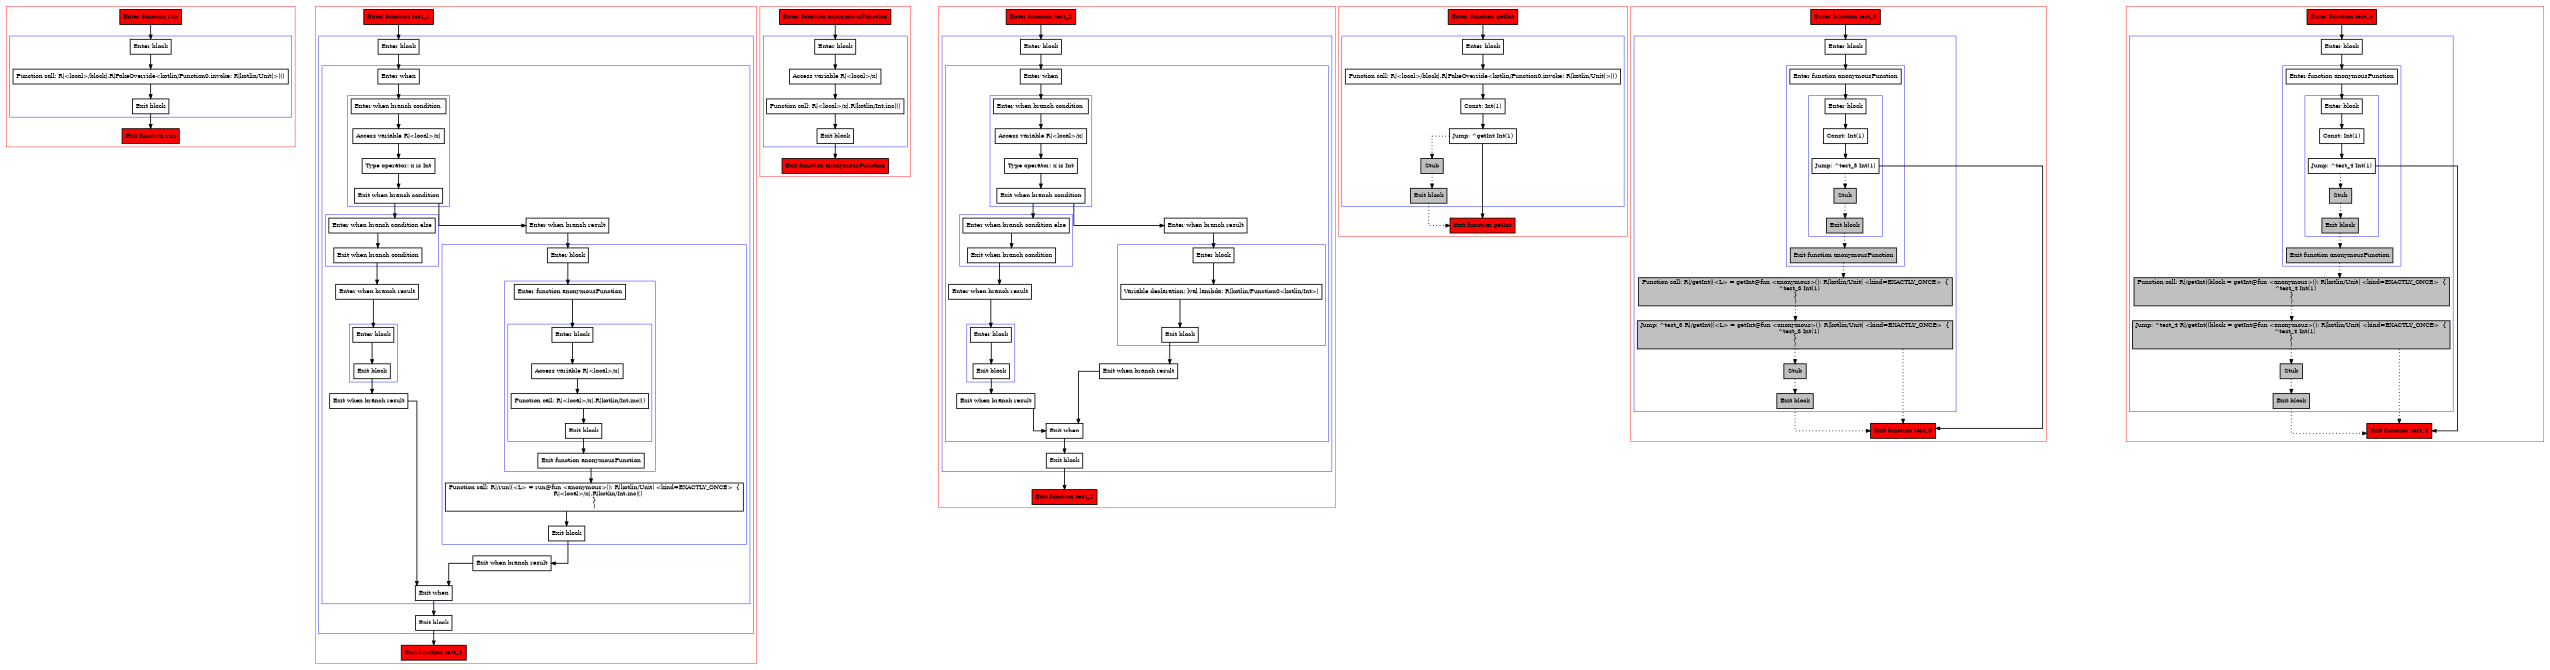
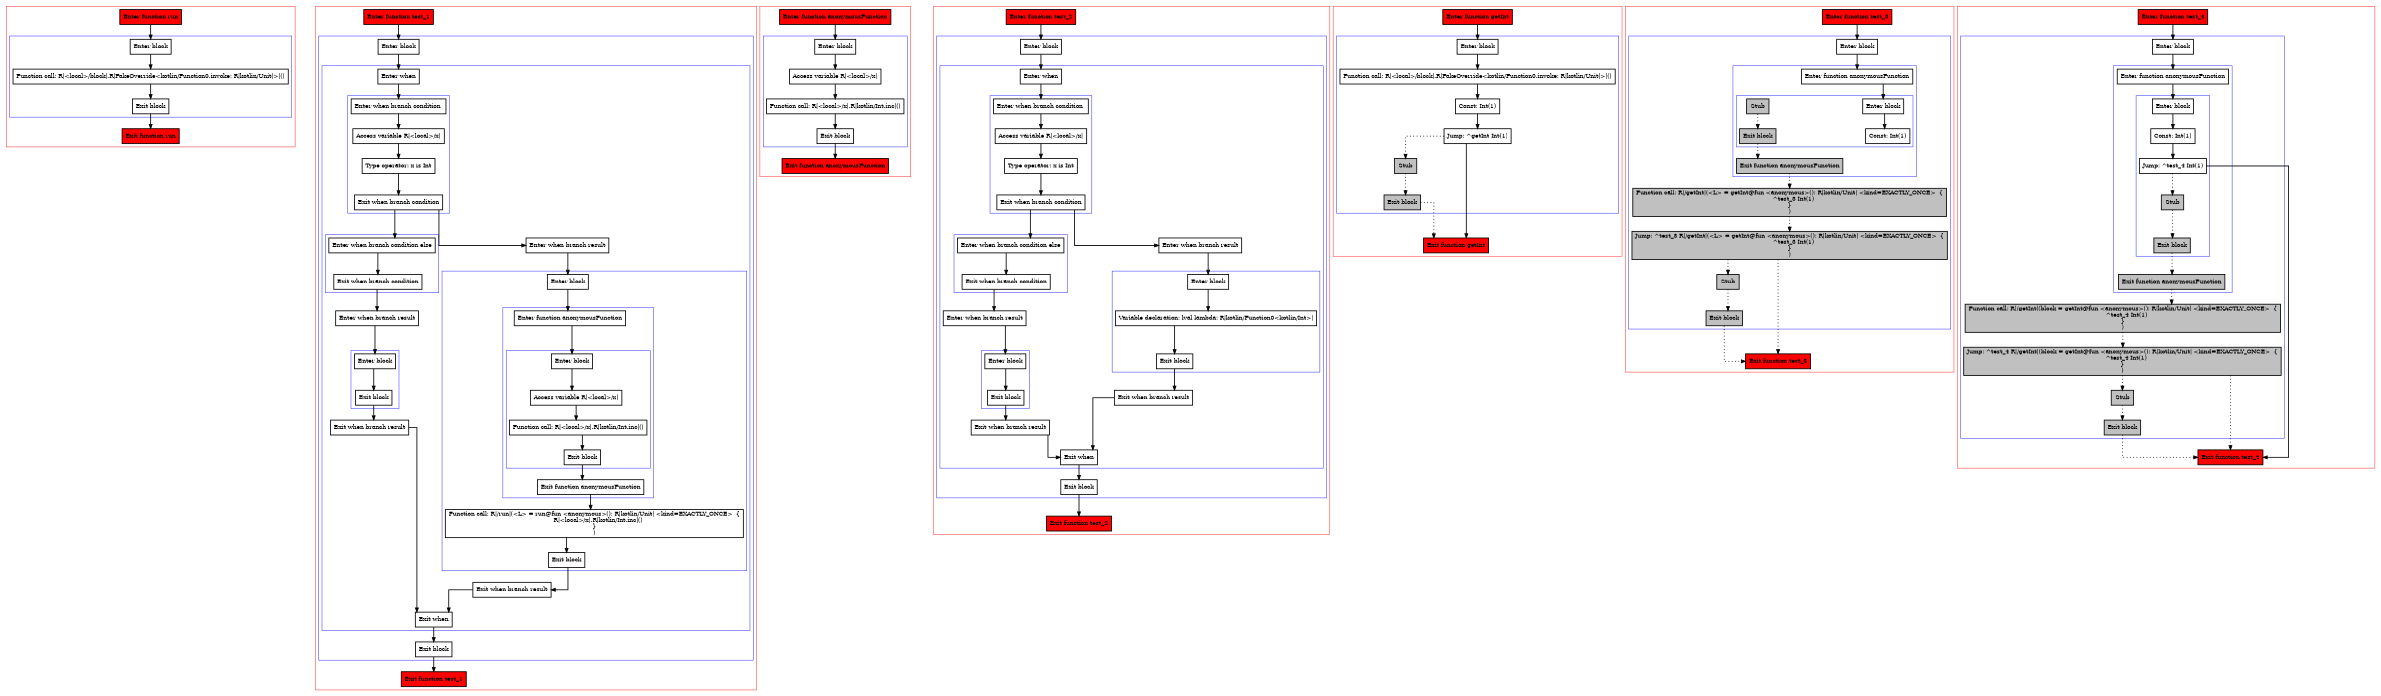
(1846, 166) -> none
